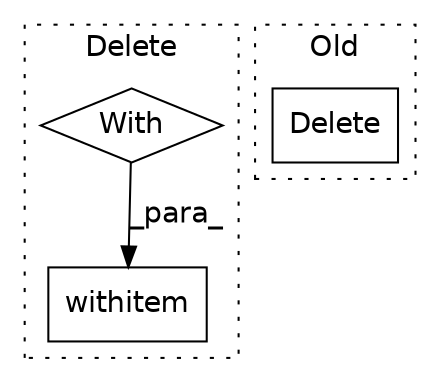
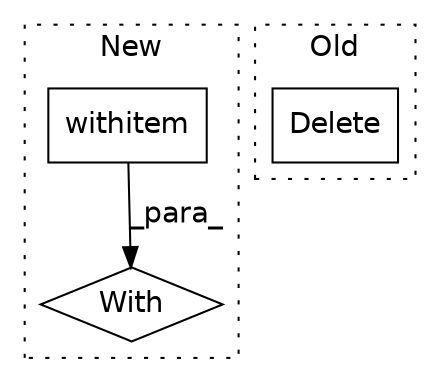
(132, 48) -> (132, 48)
(130, 205) -> (129, 205)
